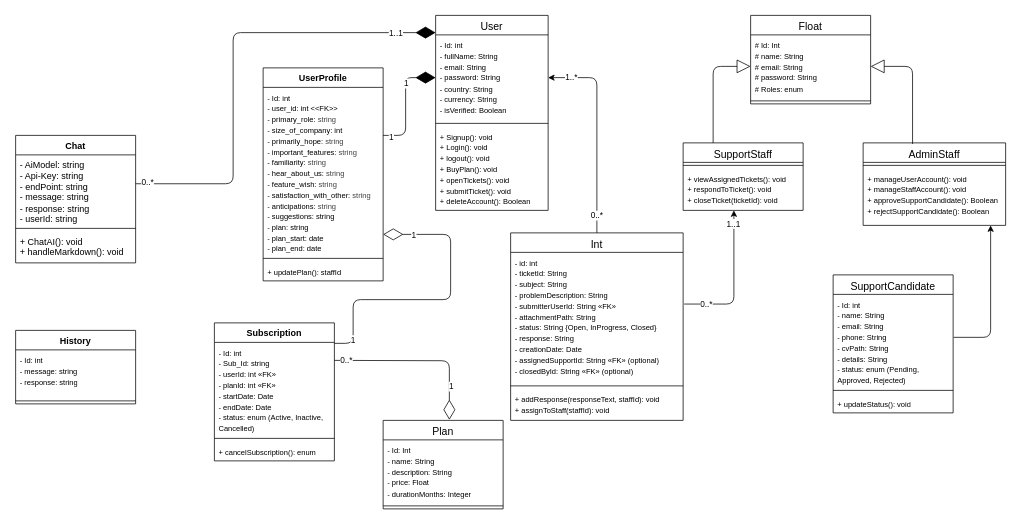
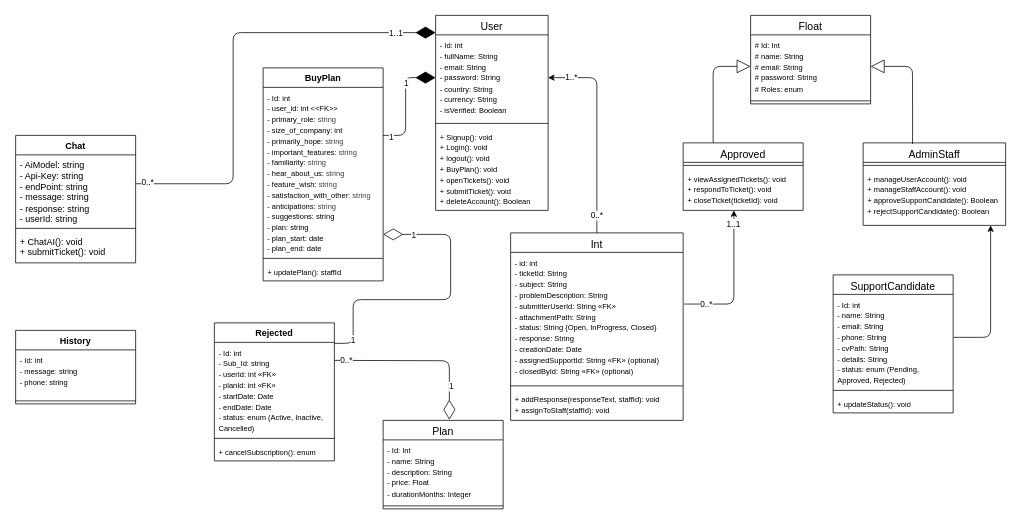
(323, 79) -> (323, 79)
(743, 154) -> (743, 154)
(75, 247) -> (68, 247)
(274, 334) -> (274, 334)
(61, 371) -> (58, 371)
